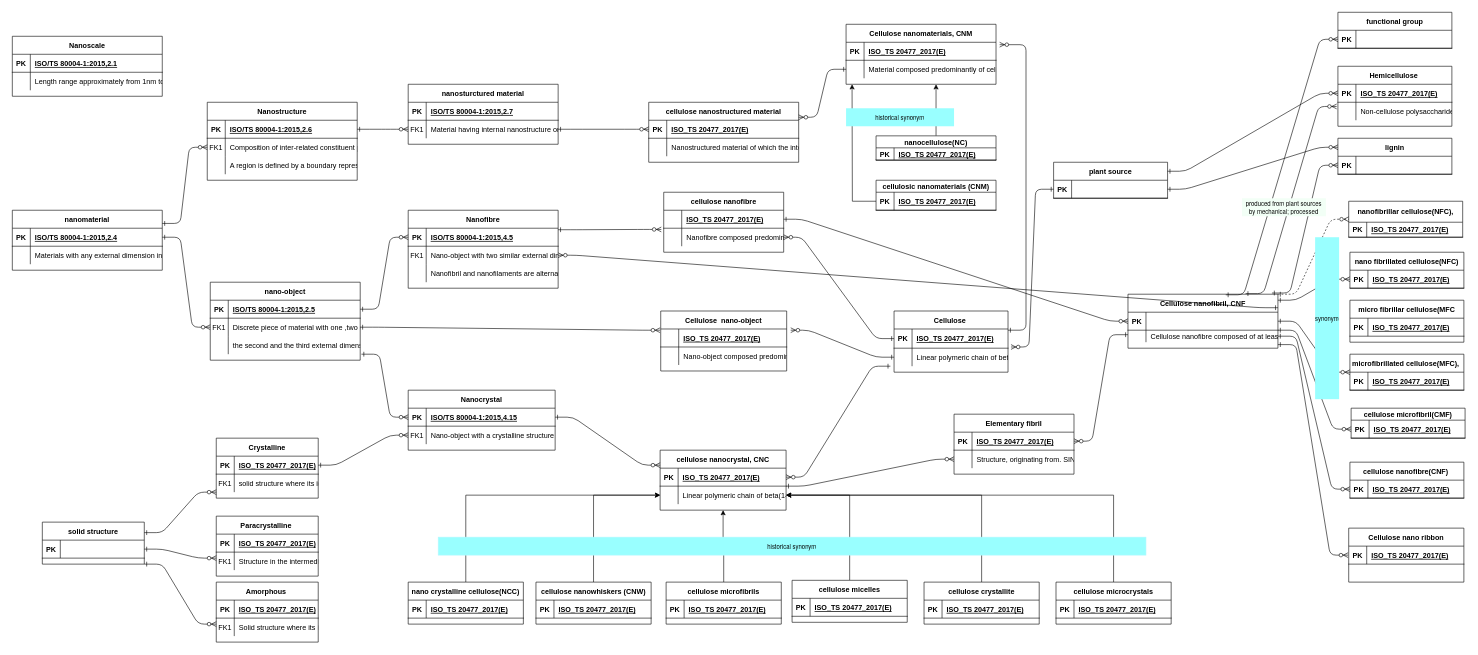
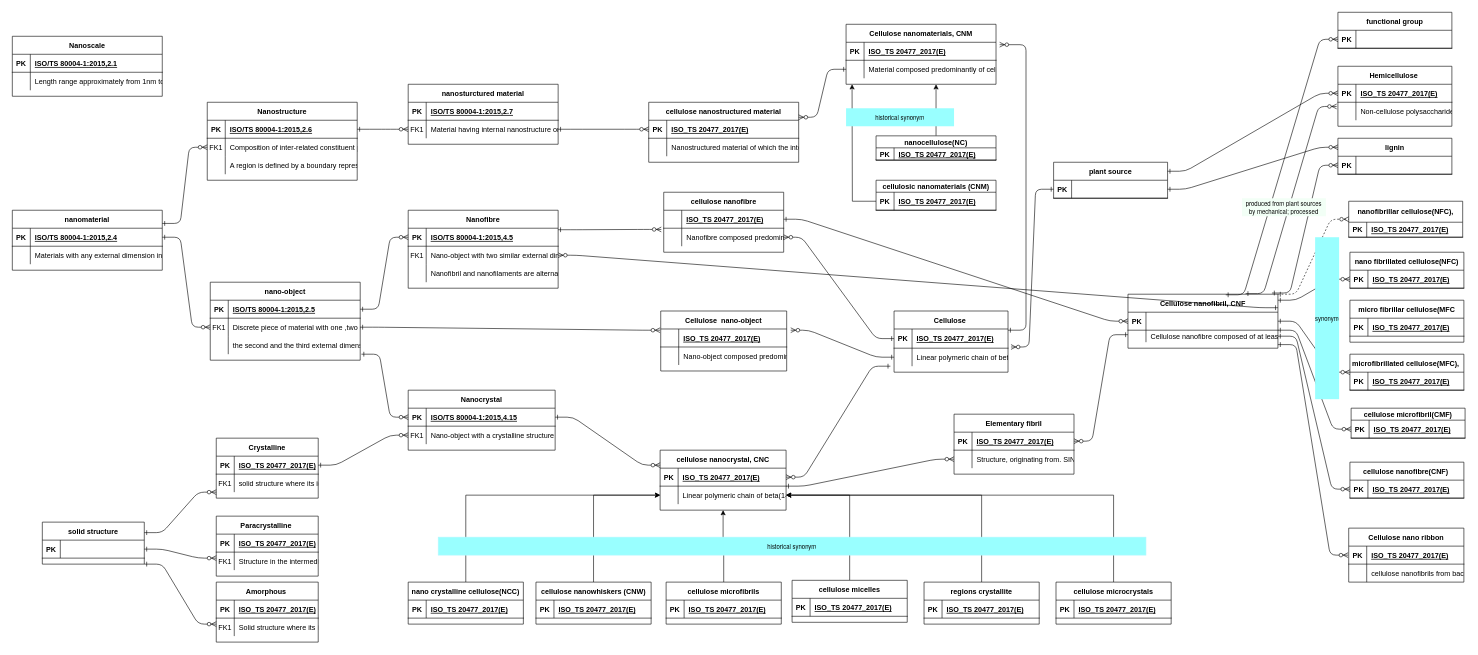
none -> (1416, 573)
(982, 592) -> (982, 592)
